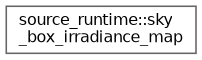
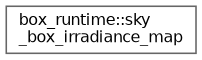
(101, 30) -> (101, 30)
